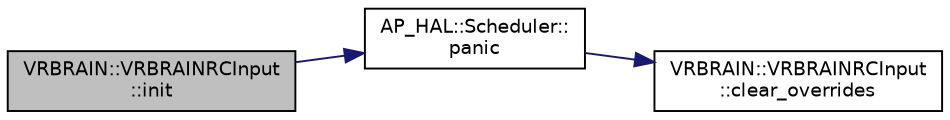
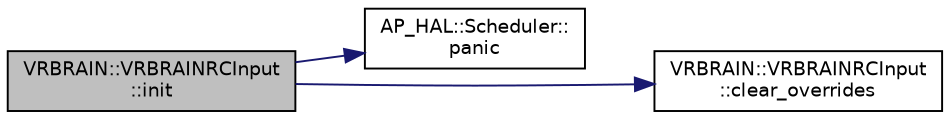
(610, 56) -> (465, 86)
